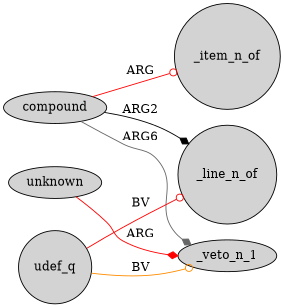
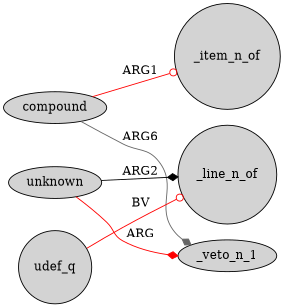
(141, 71) -> (141, 71)
(143, 121) -> (134, 179)
(139, 276) -> none
